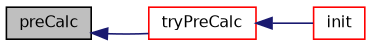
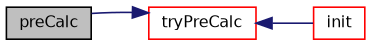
(128, 34) -> (112, 13)
